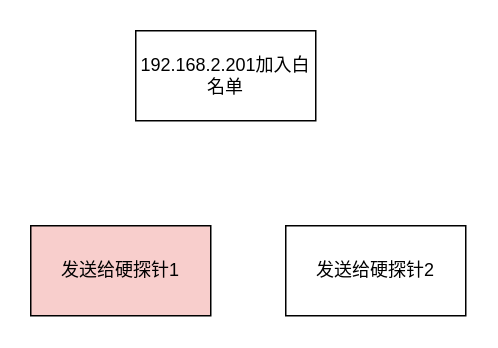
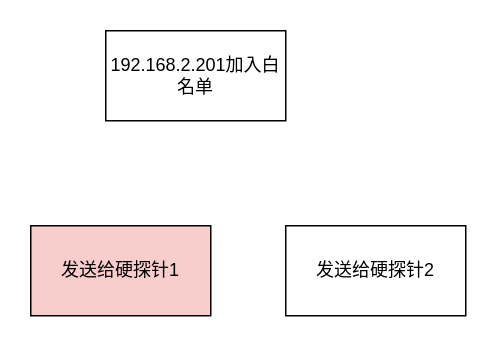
(226, 76) -> (196, 76)
